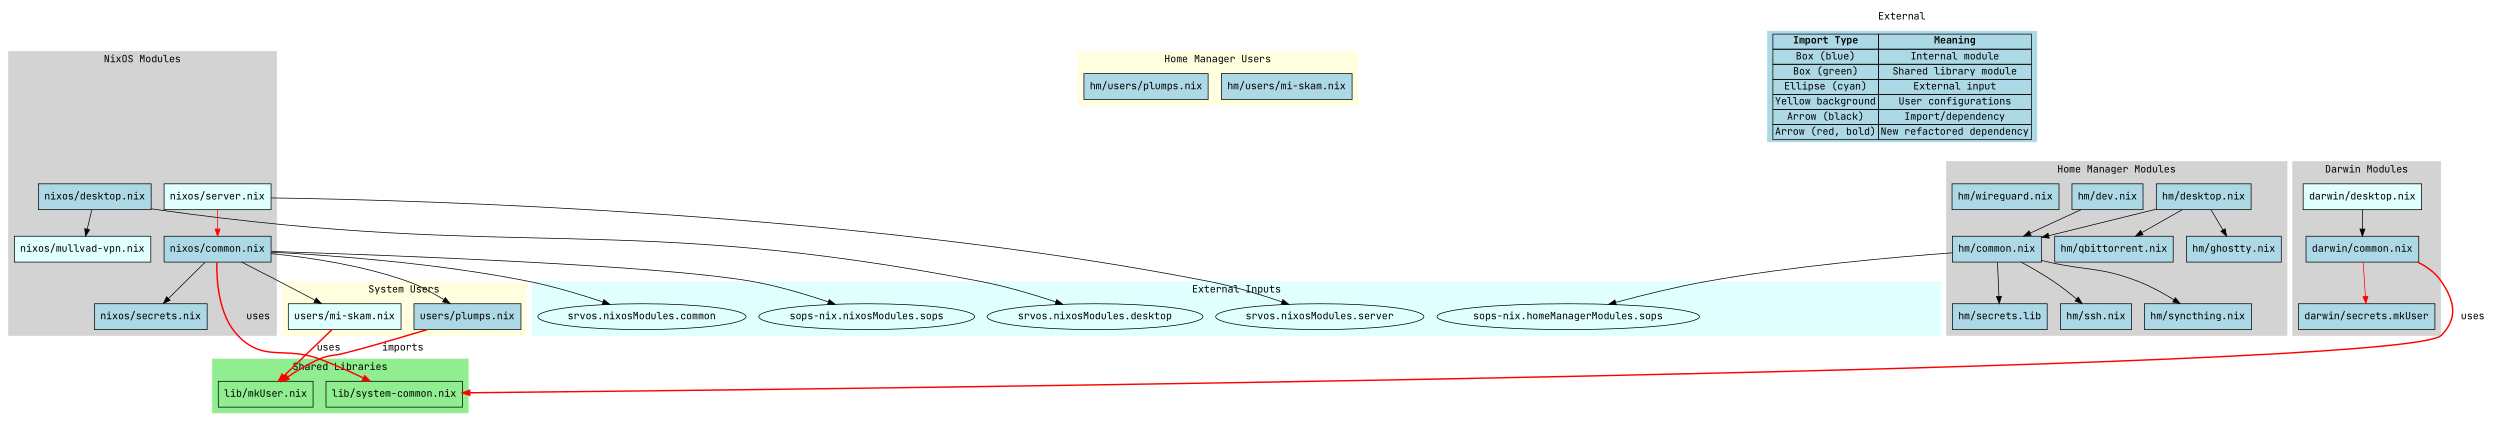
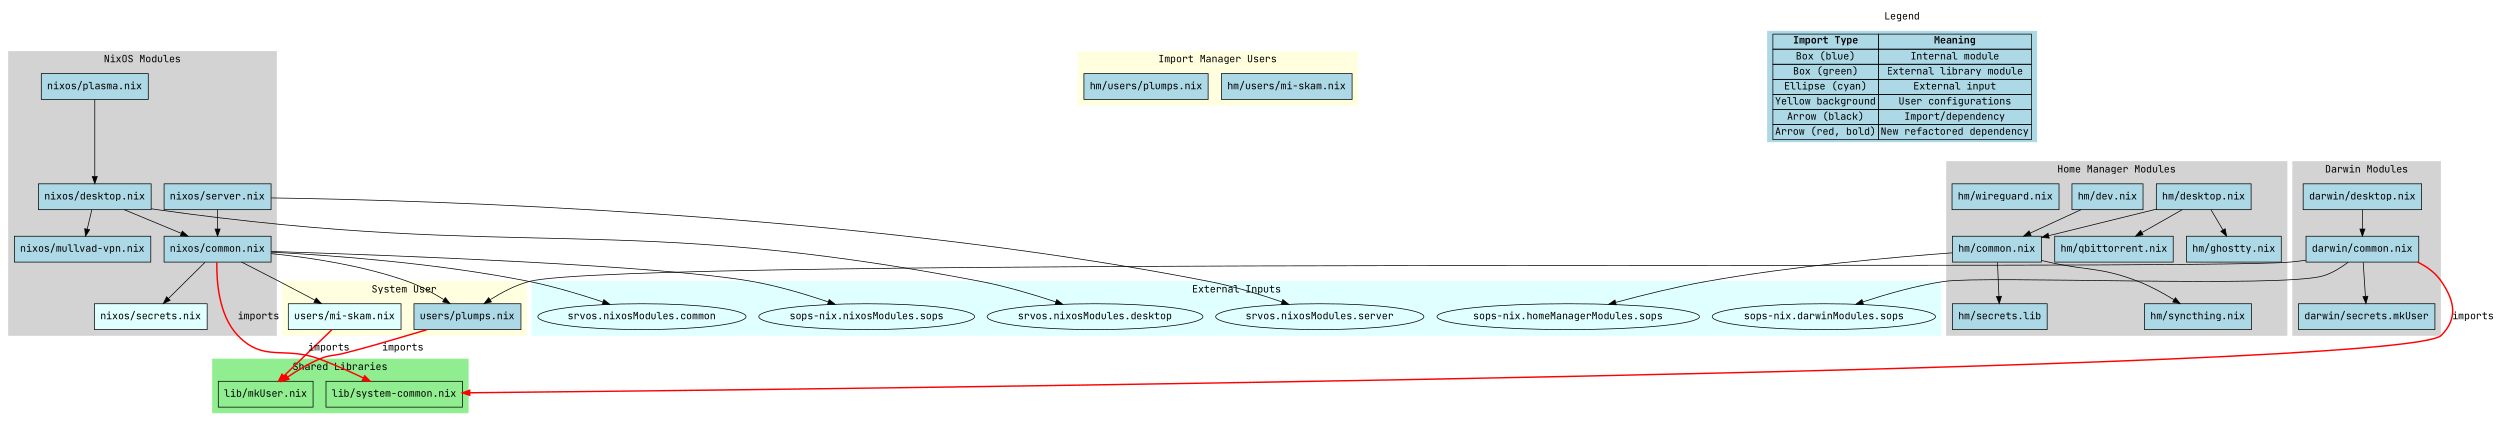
(1902, 17) -> (1902, 17)
(1218, 60) -> (1218, 60)
(1955, 71) -> (1955, 71)
none -> (95, 87)
(218, 197) -> (218, 197)
(2362, 197) -> (2362, 197)
(218, 221) -> (218, 221)
none -> (153, 222)
(83, 249) -> (83, 249)
none -> (1396, 266)
(2364, 279) -> (2364, 279)
(404, 290) -> (404, 290)
(151, 317) -> (151, 317)
(258, 317) -> (258, 317)
none -> (1824, 317)
(2096, 317) -> none
(2473, 317) -> (2473, 317)
(329, 348) -> (329, 348)
